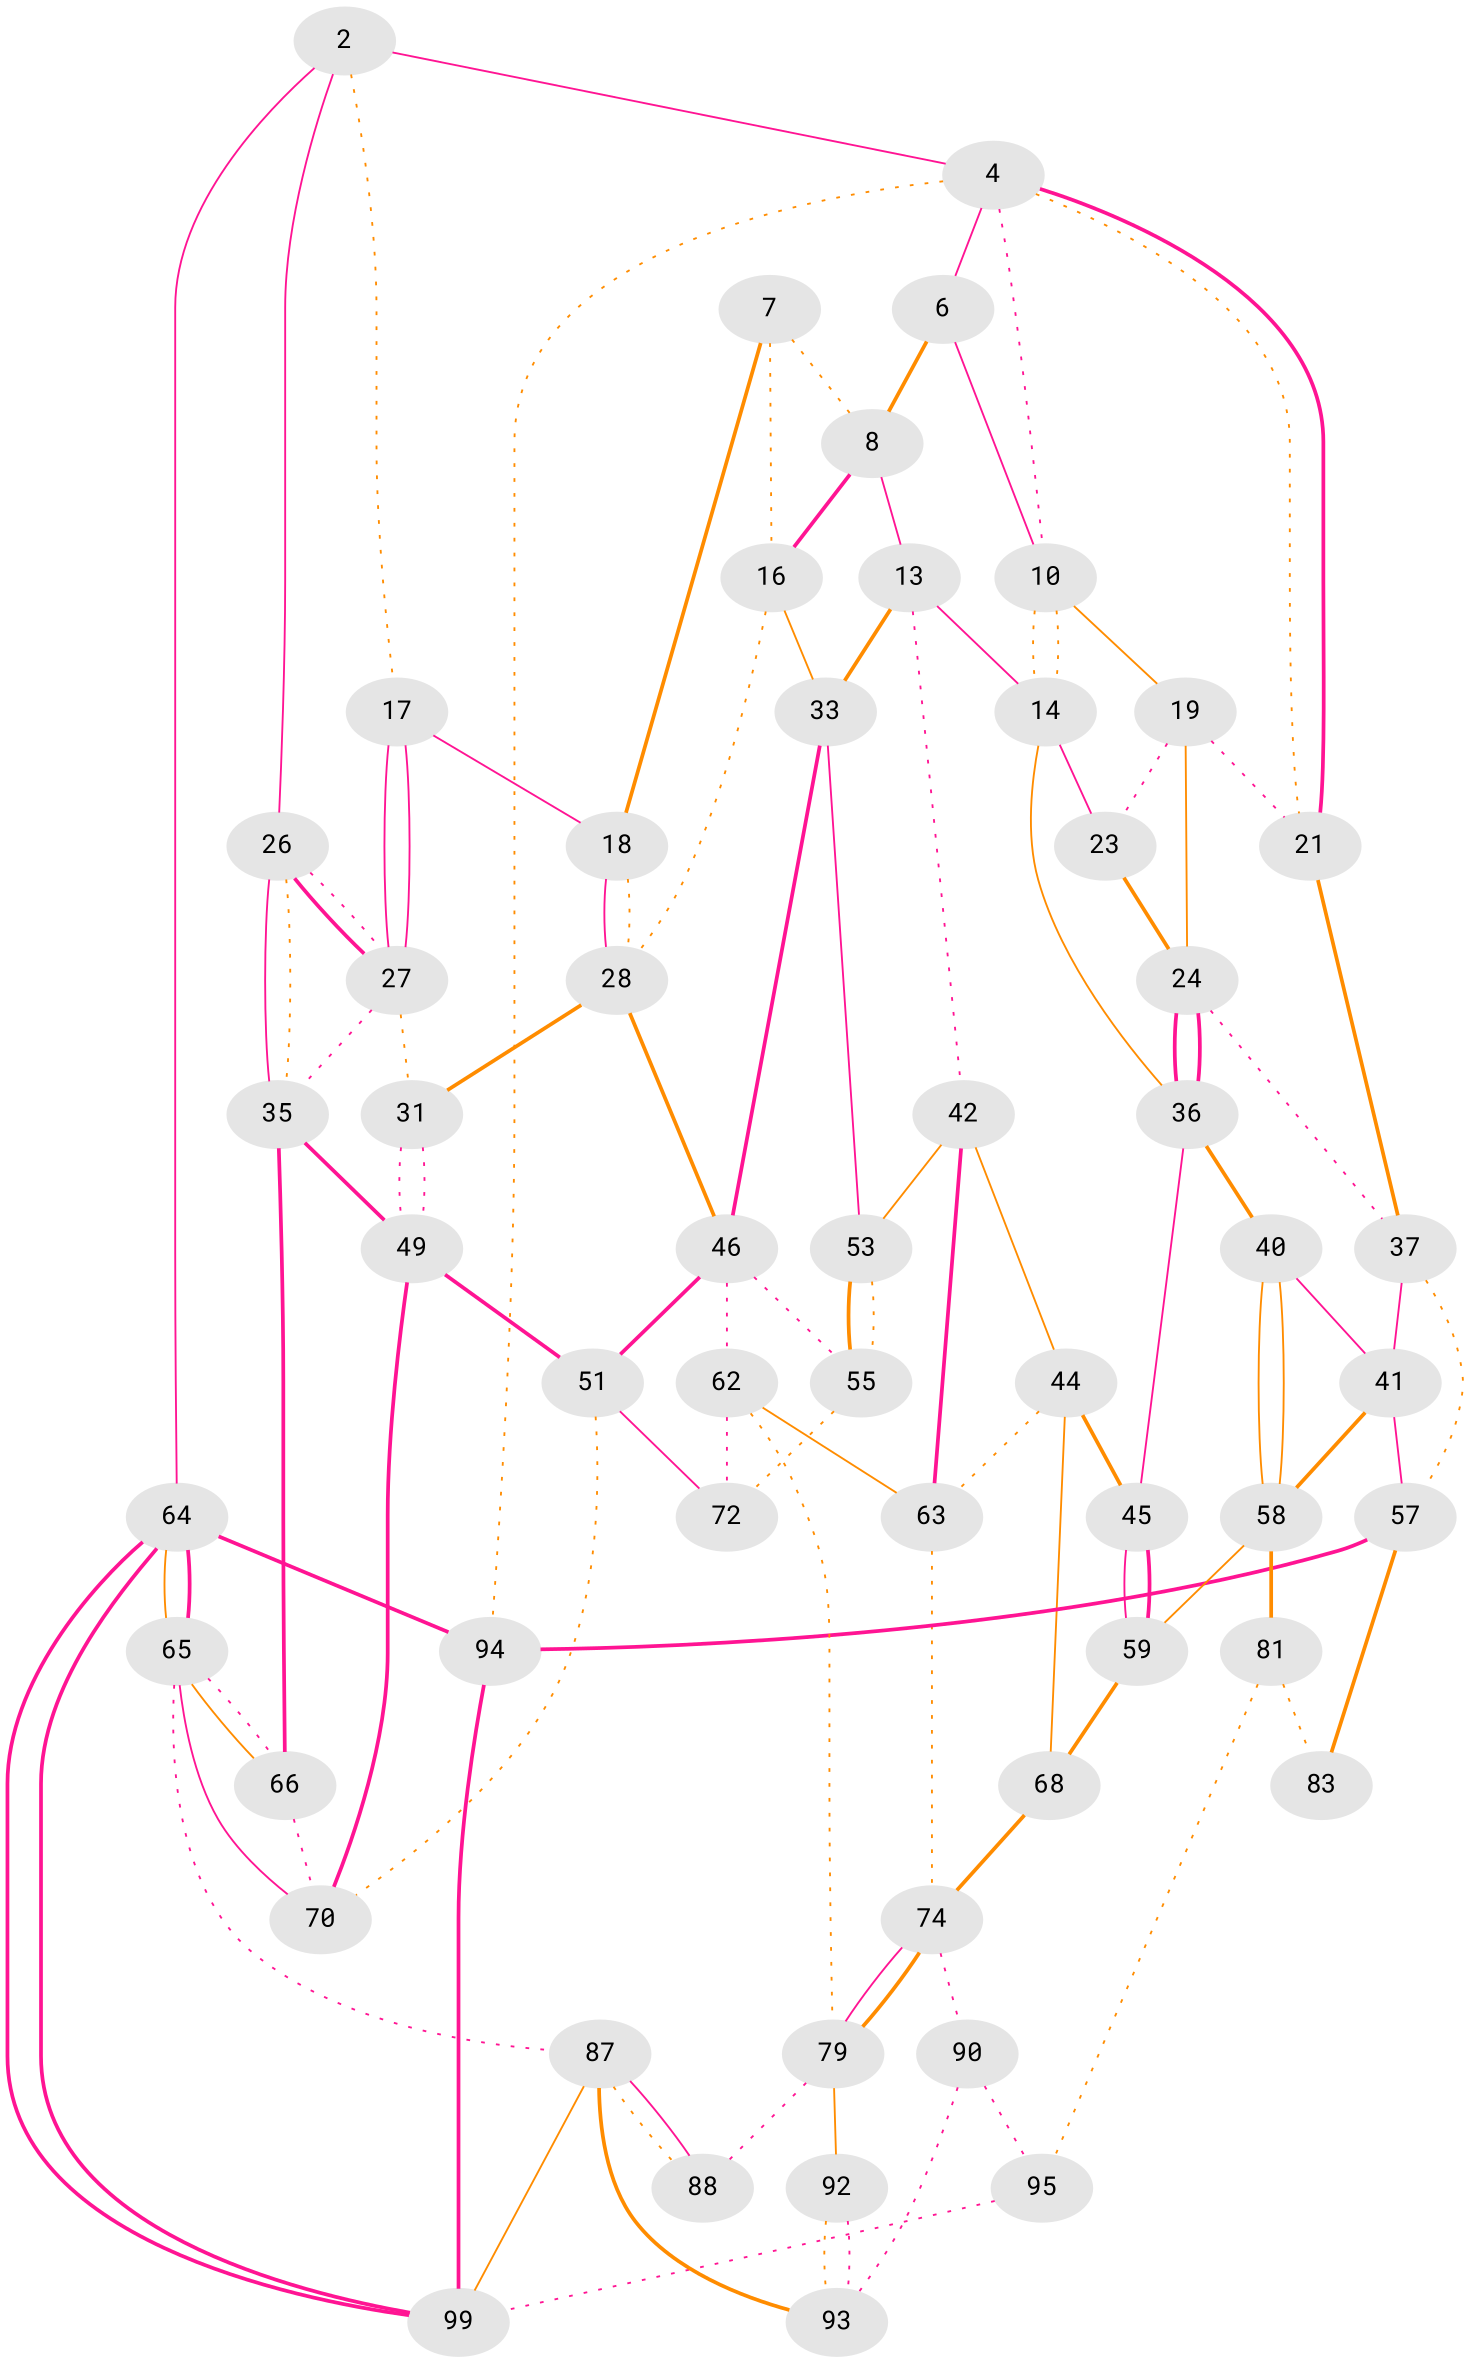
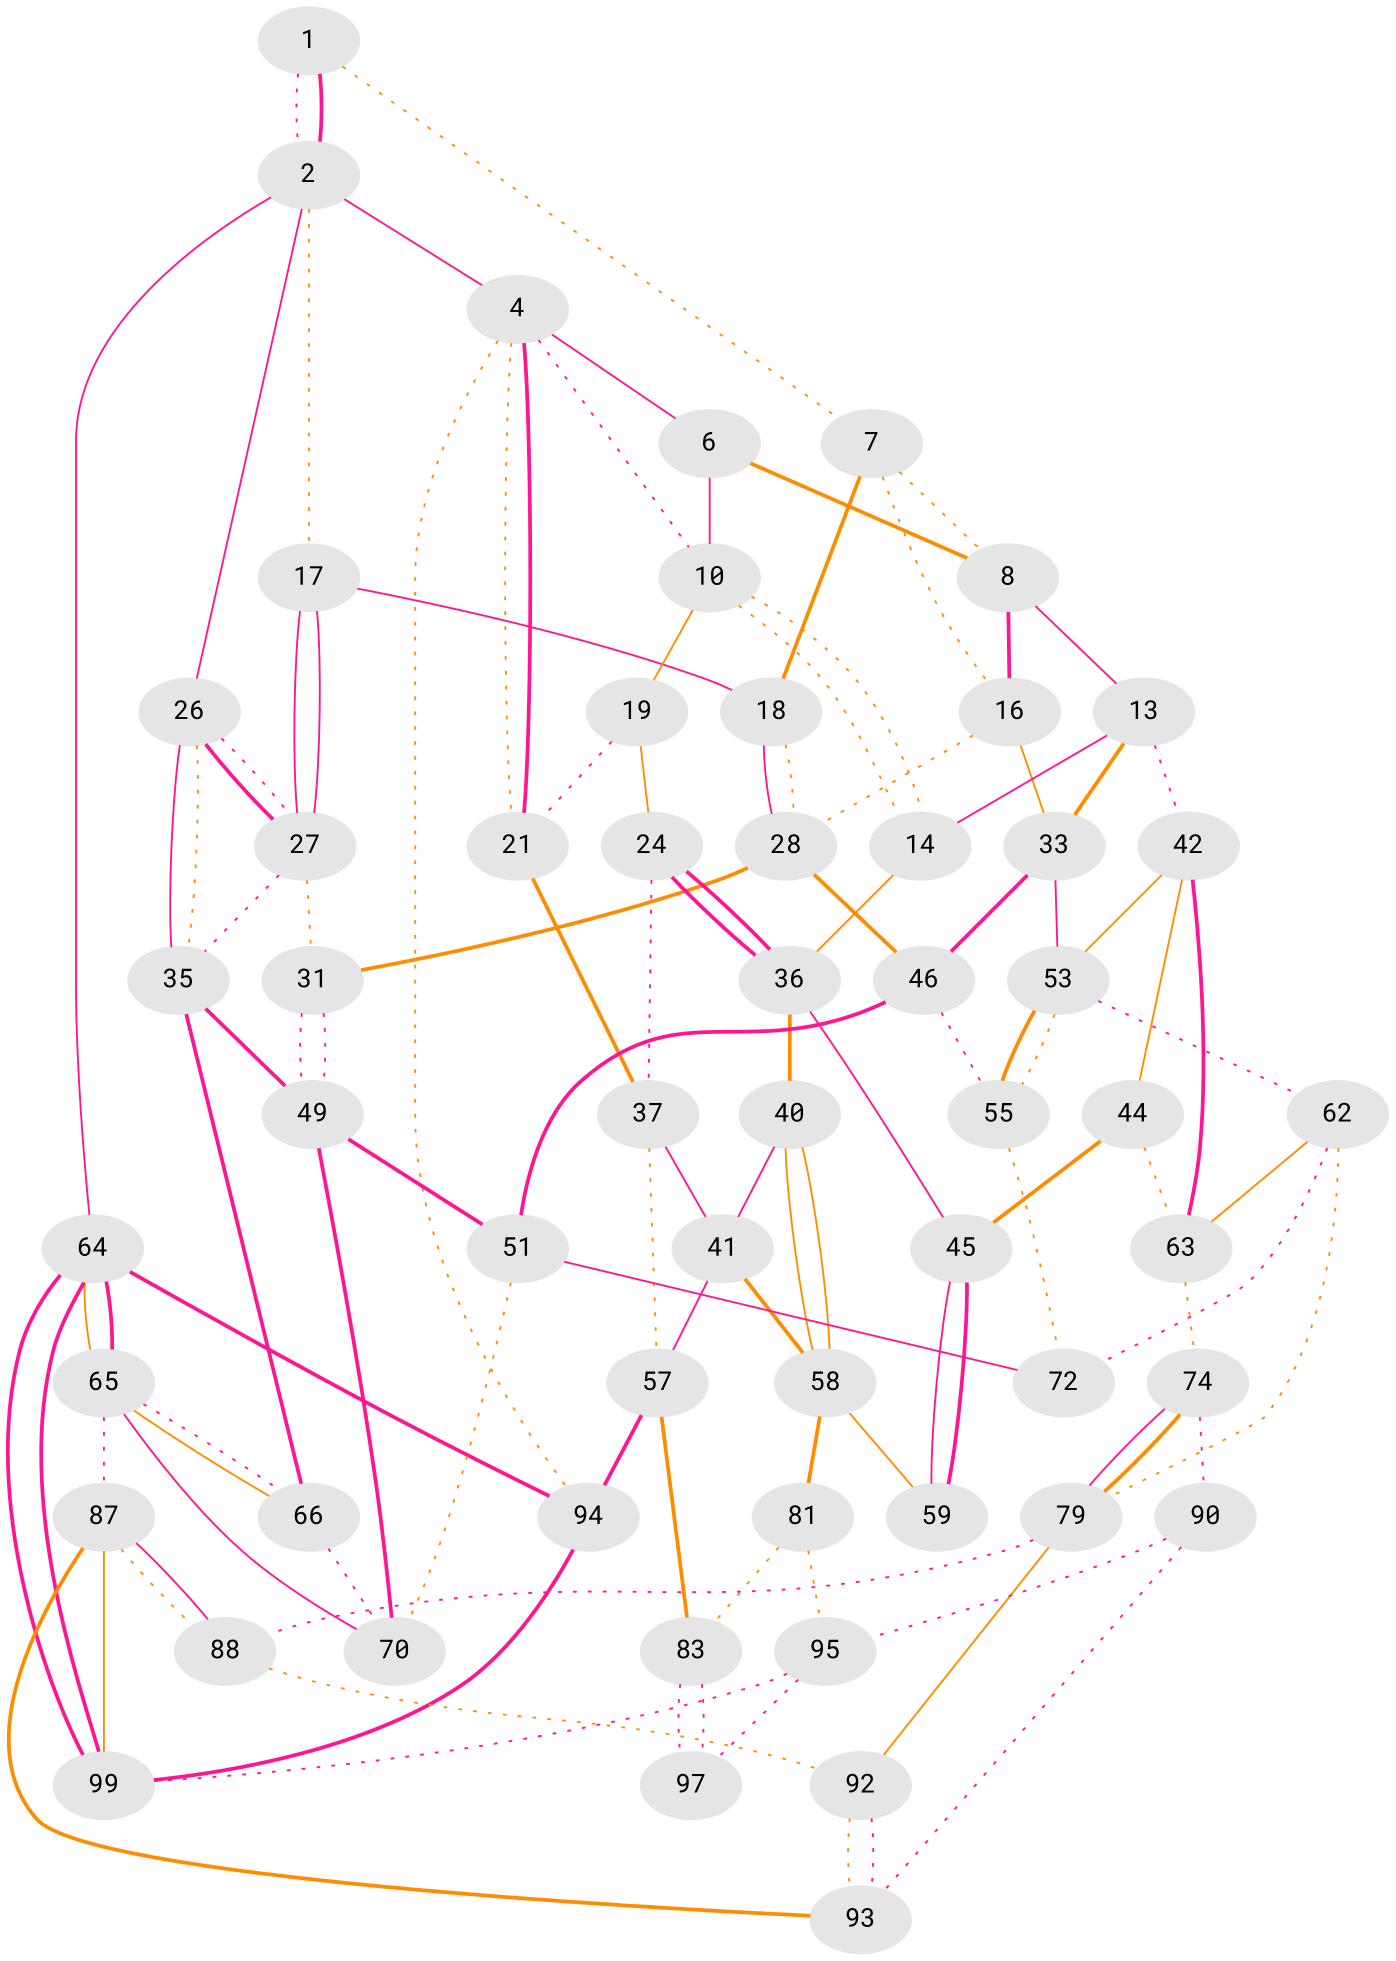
none -> (309, 41)
(1105, 846) -> none
(727, 1316) -> (1188, 1043)
none -> (543, 1719)
none -> (691, 1786)
(1049, 1786) -> none
